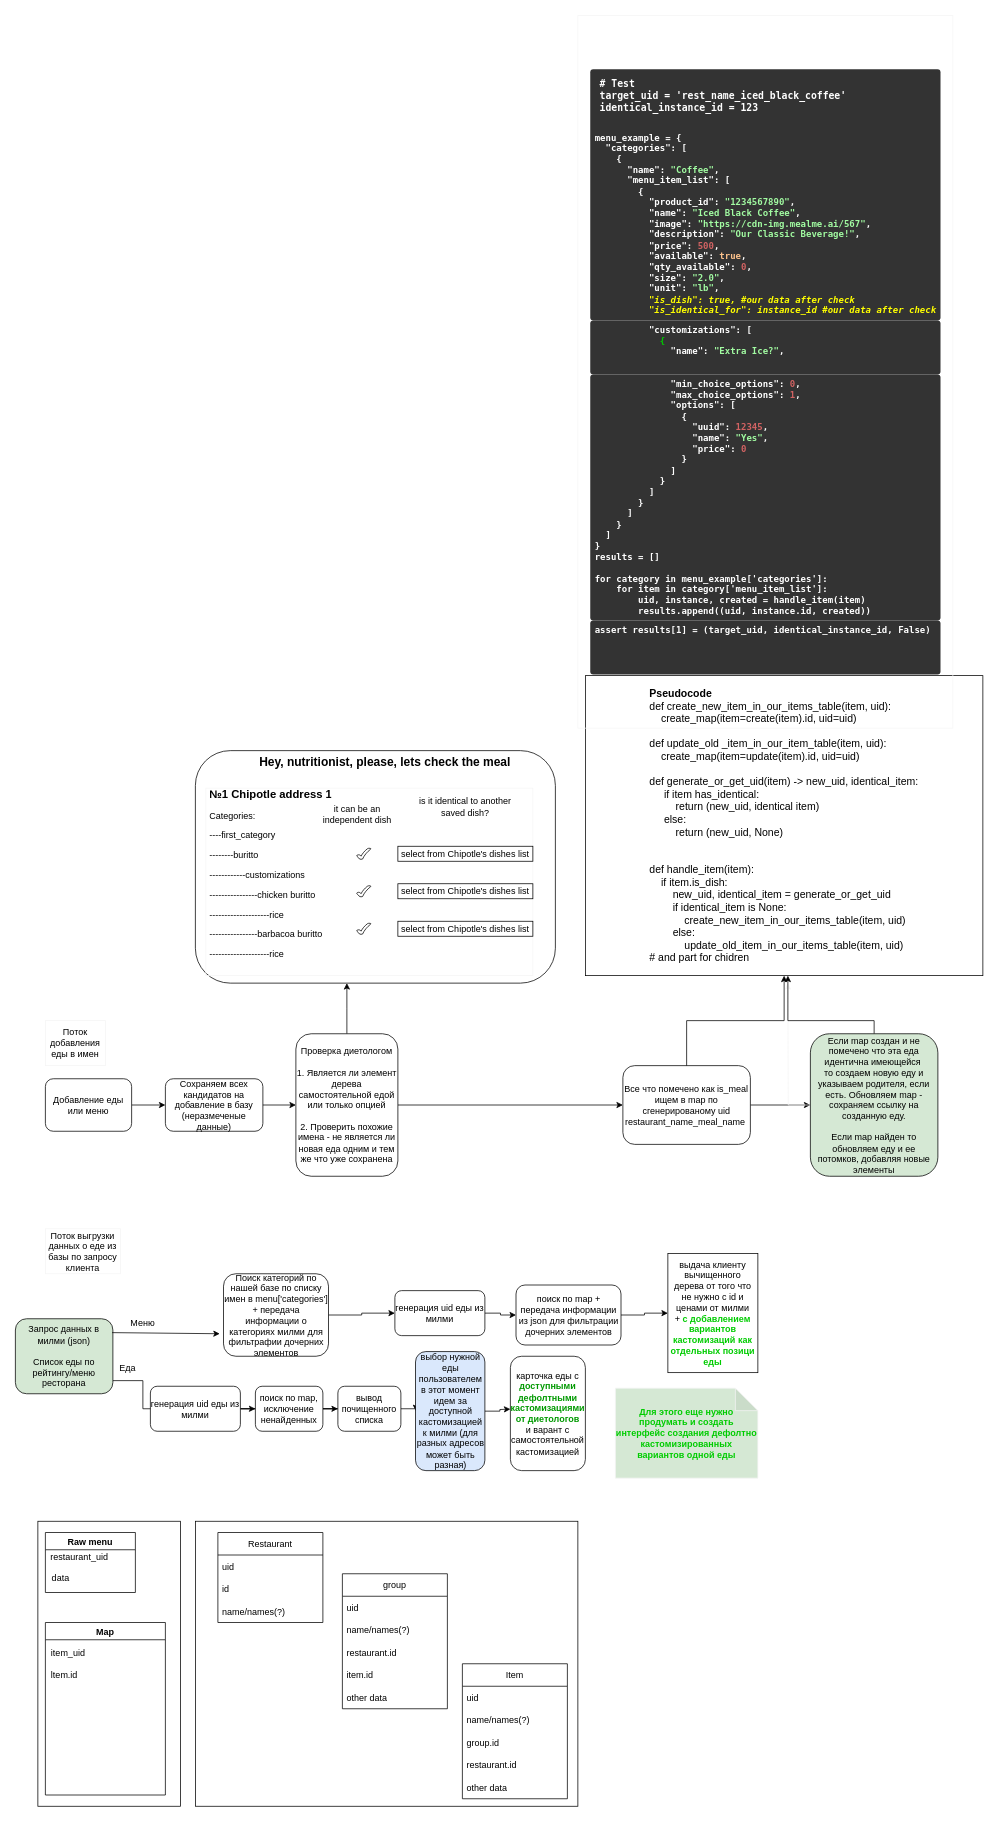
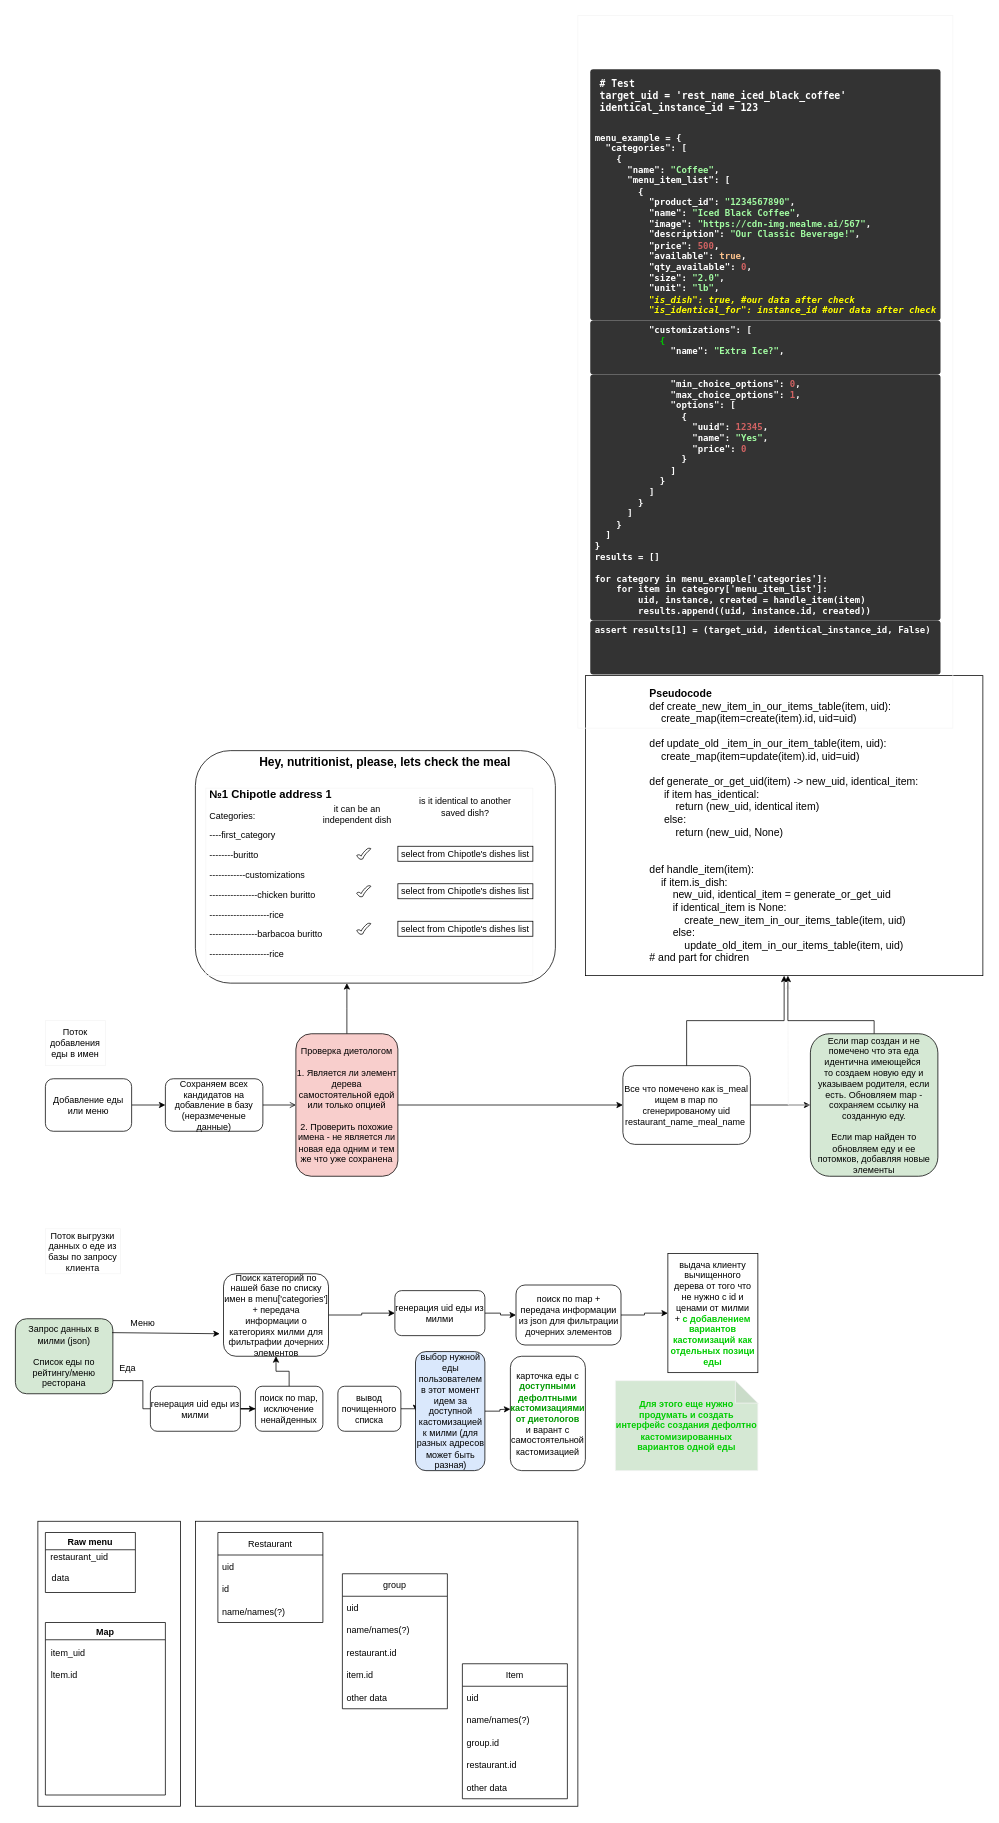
(289, 1105) -> (291, 1105)
(347, 1105) -> (347, 1105)
(333, 1409) -> (279, 1371)
(687, 1433) -> (687, 1425)
